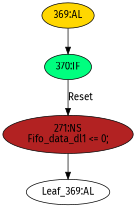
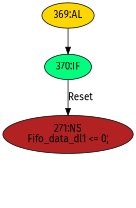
(68, 192) -> none
